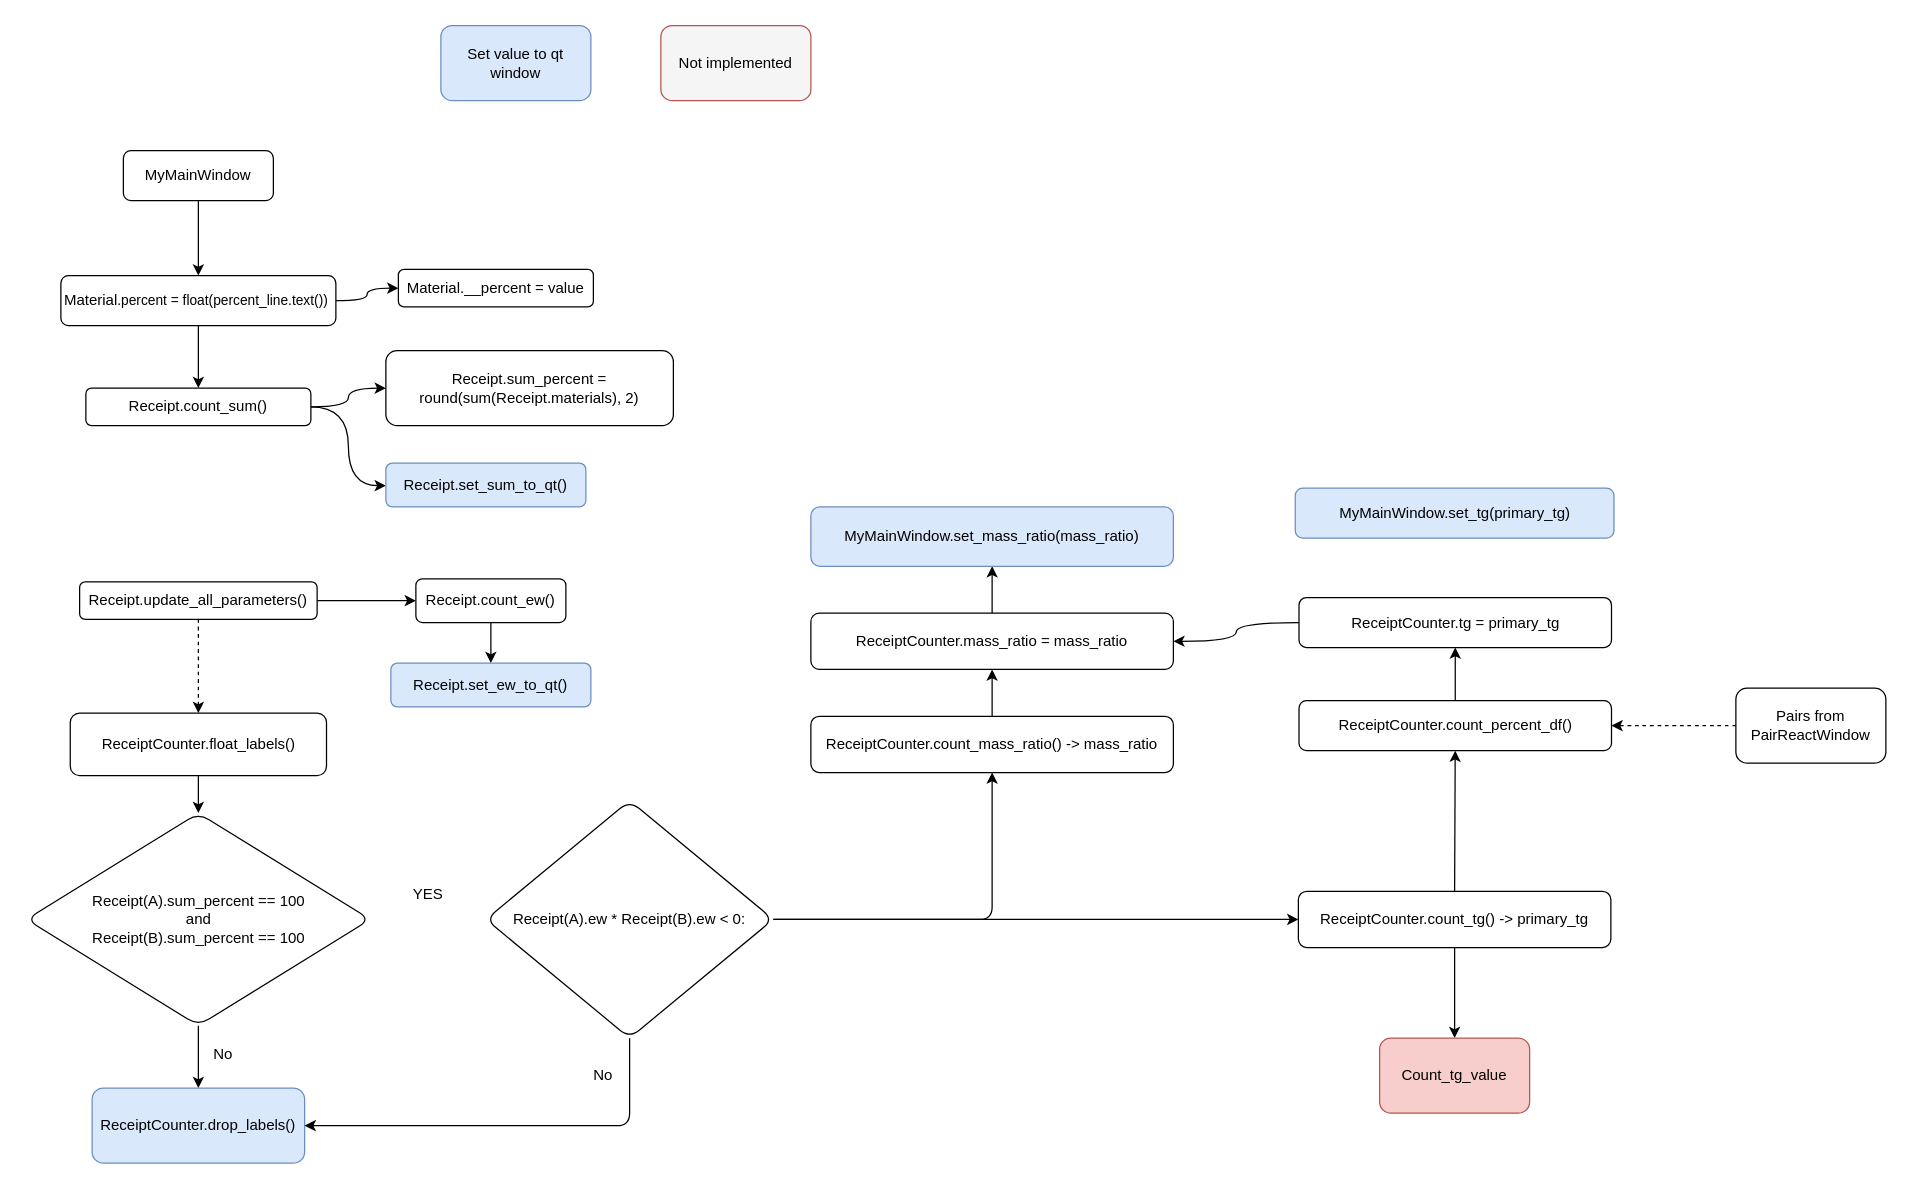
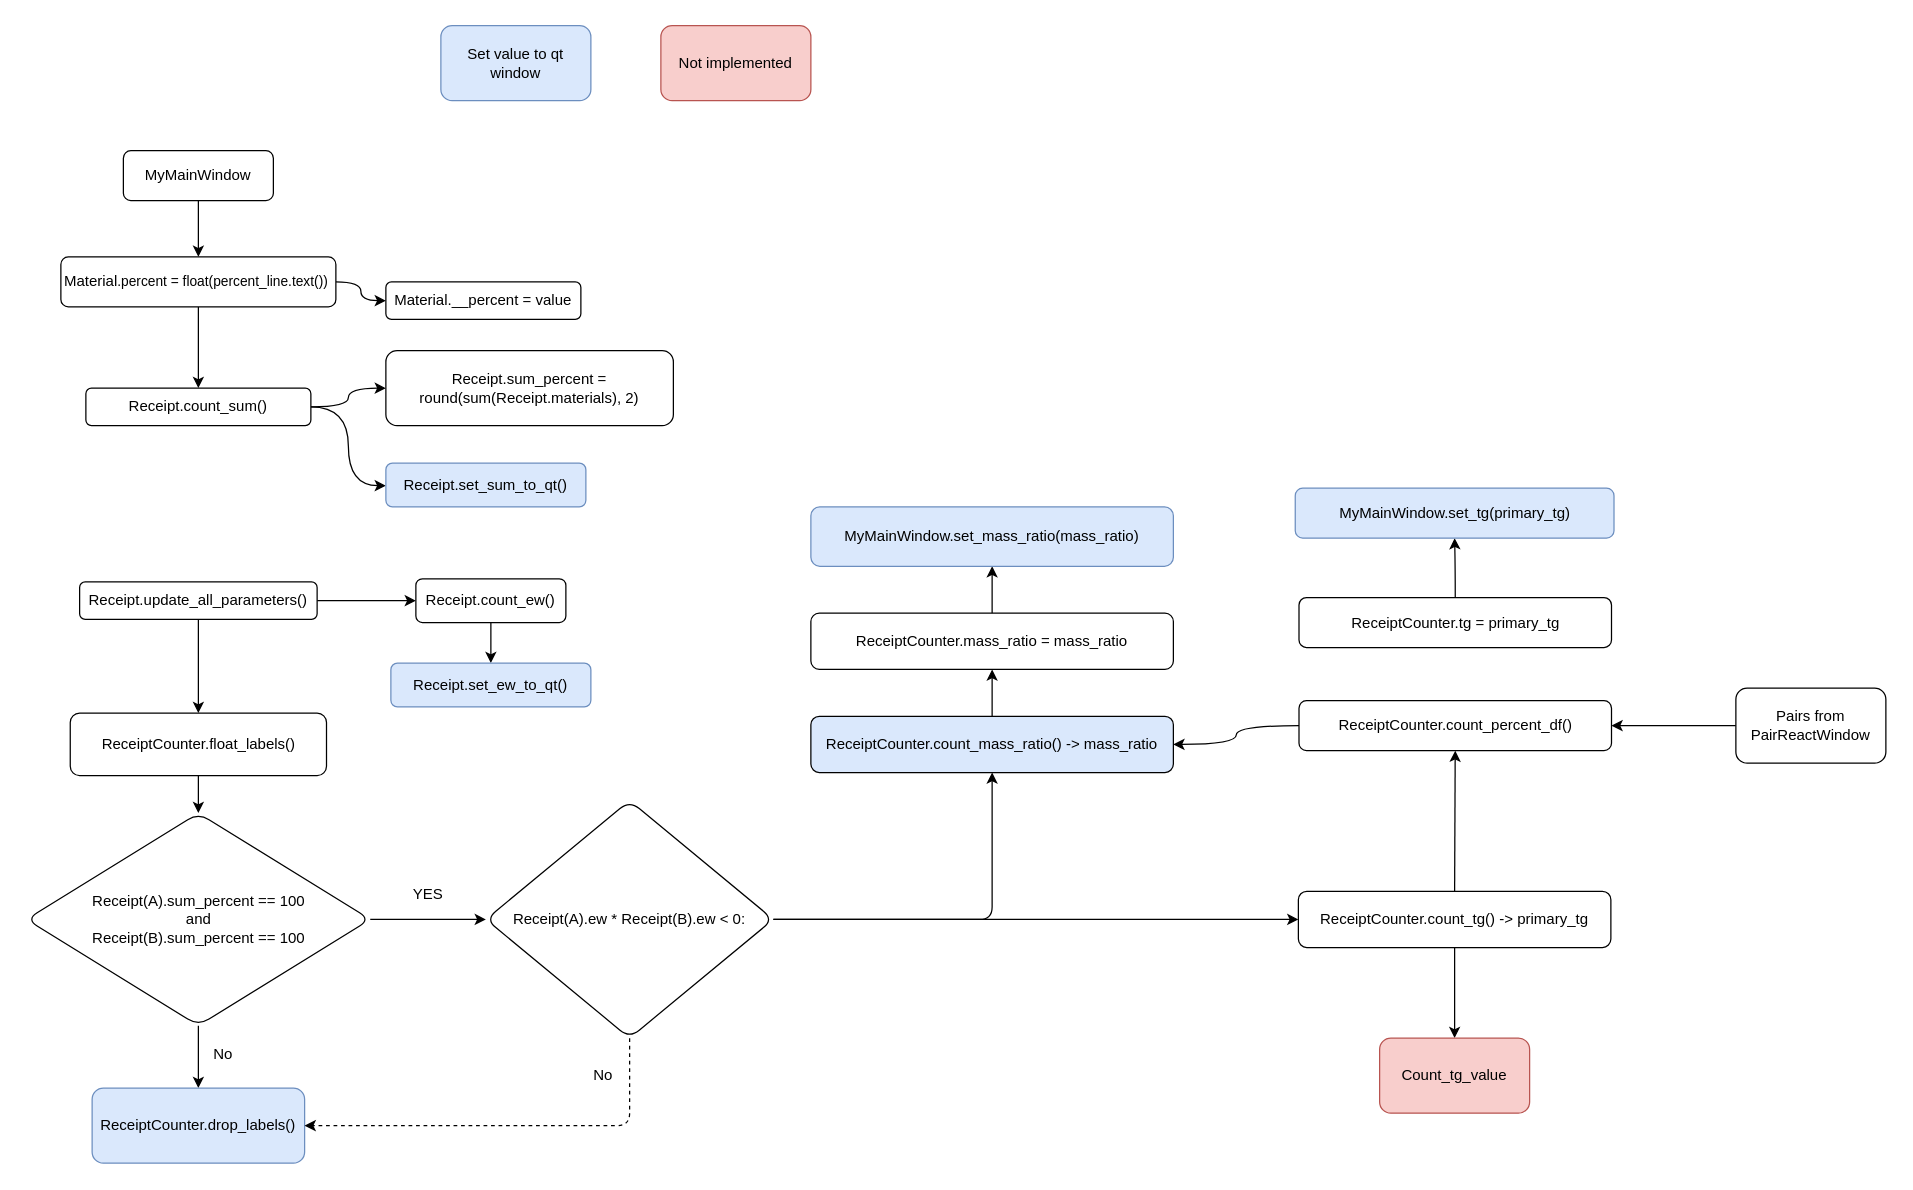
(736, 63) -> (736, 63)
(496, 288) -> (483, 301)
(198, 301) -> (198, 282)
(1238, 629) -> (1455, 572)
(198, 662) -> (198, 662)
(1455, 678) -> (1238, 732)
(1678, 726) -> (1678, 726)
(992, 744) -> (992, 744)
none -> (425, 919)
(509, 1126) -> (509, 1126)
